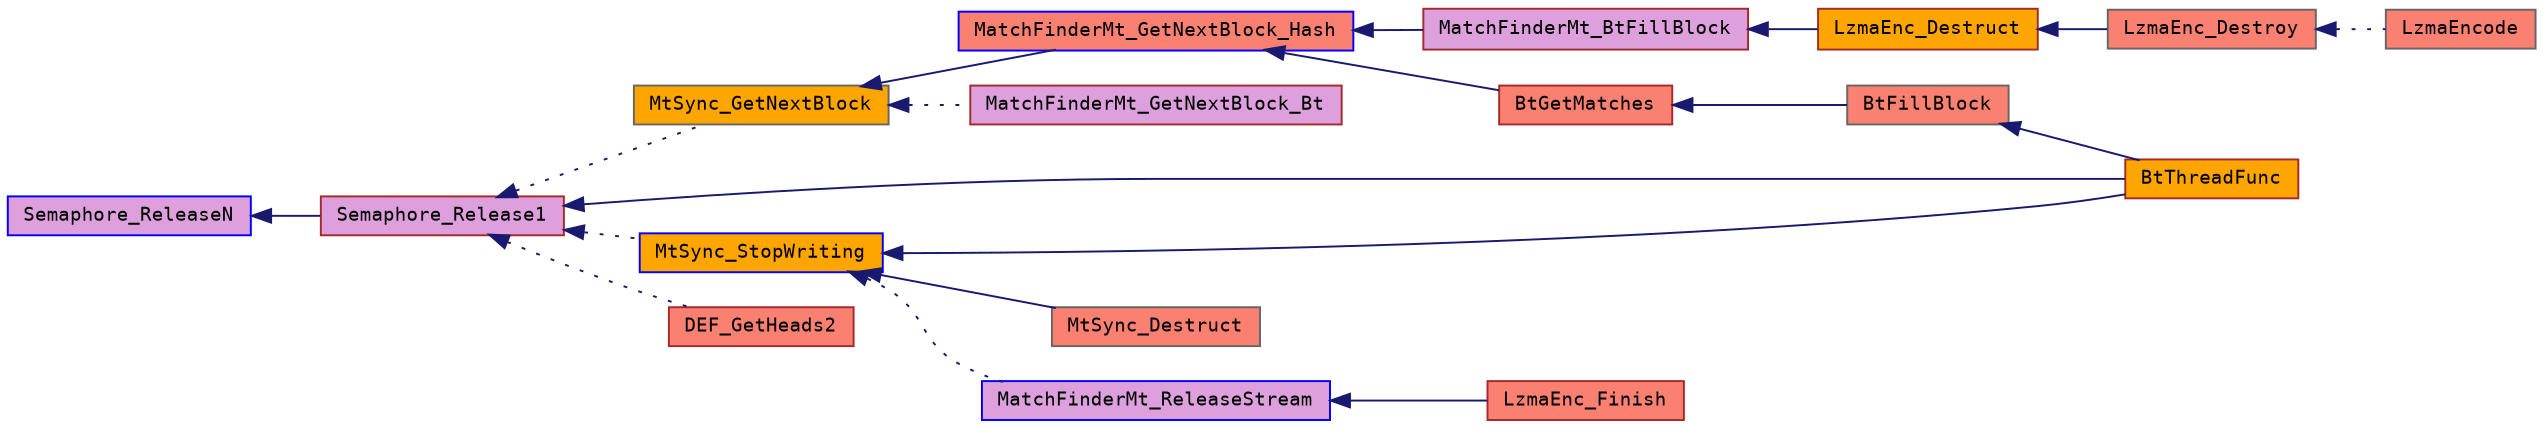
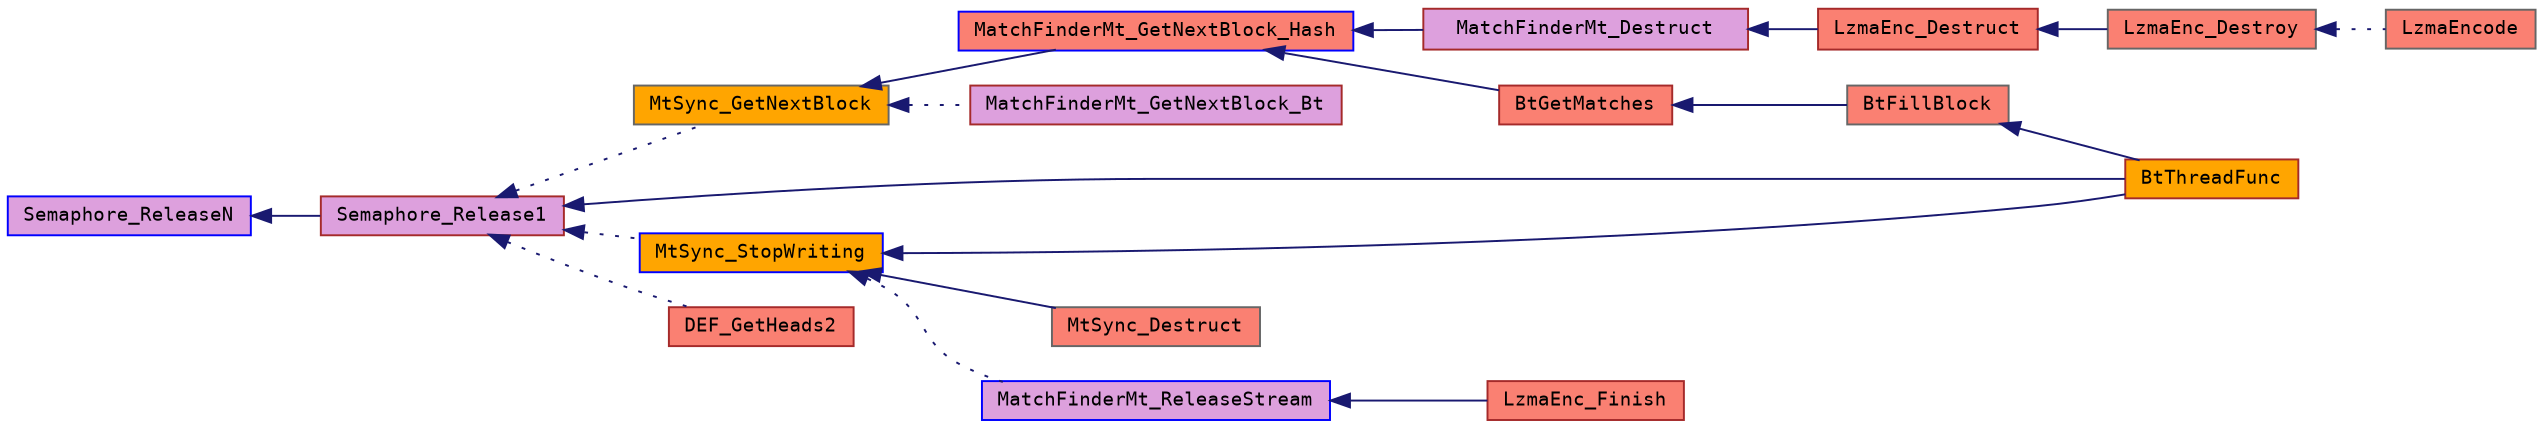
(1586, 29) -> (1586, 29)
(1928, 29) -> (1928, 29)
